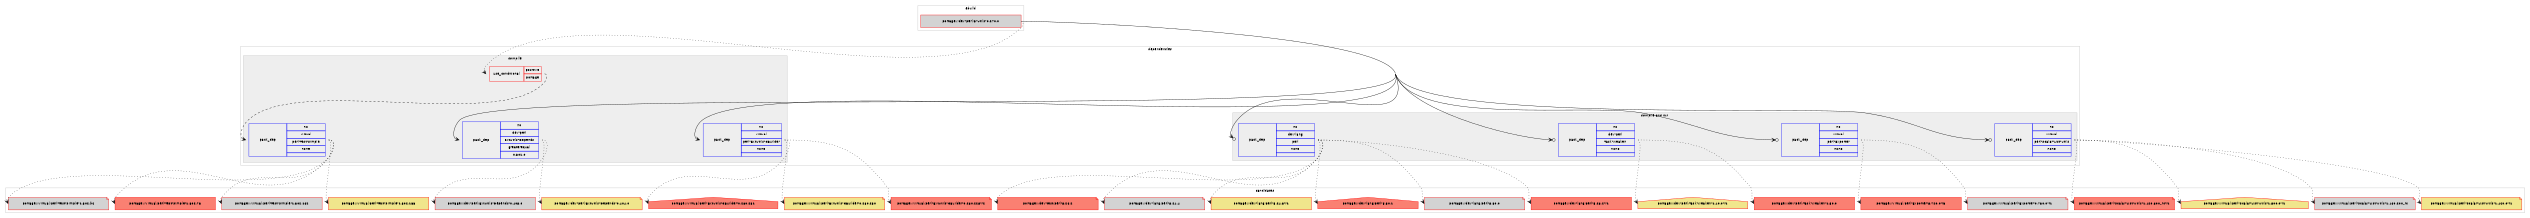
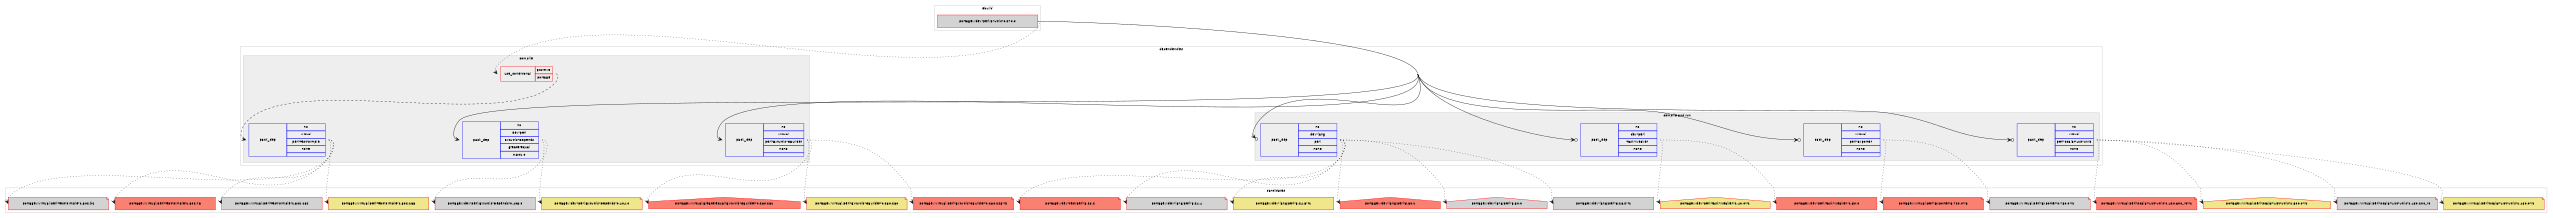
(713, 204) -> (724, 204)
(1475, 204) -> (1497, 204)
(1581, 204) -> (1604, 204)
(1911, 204) -> (1933, 204)
